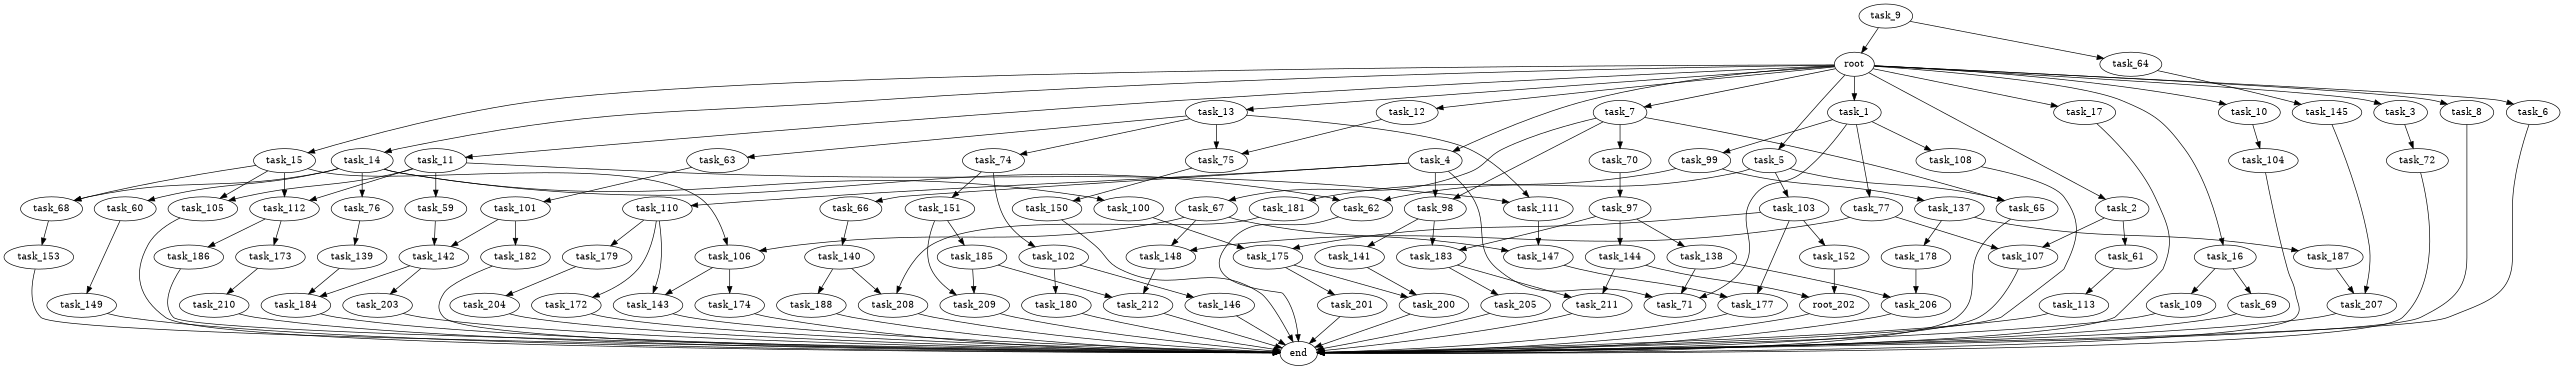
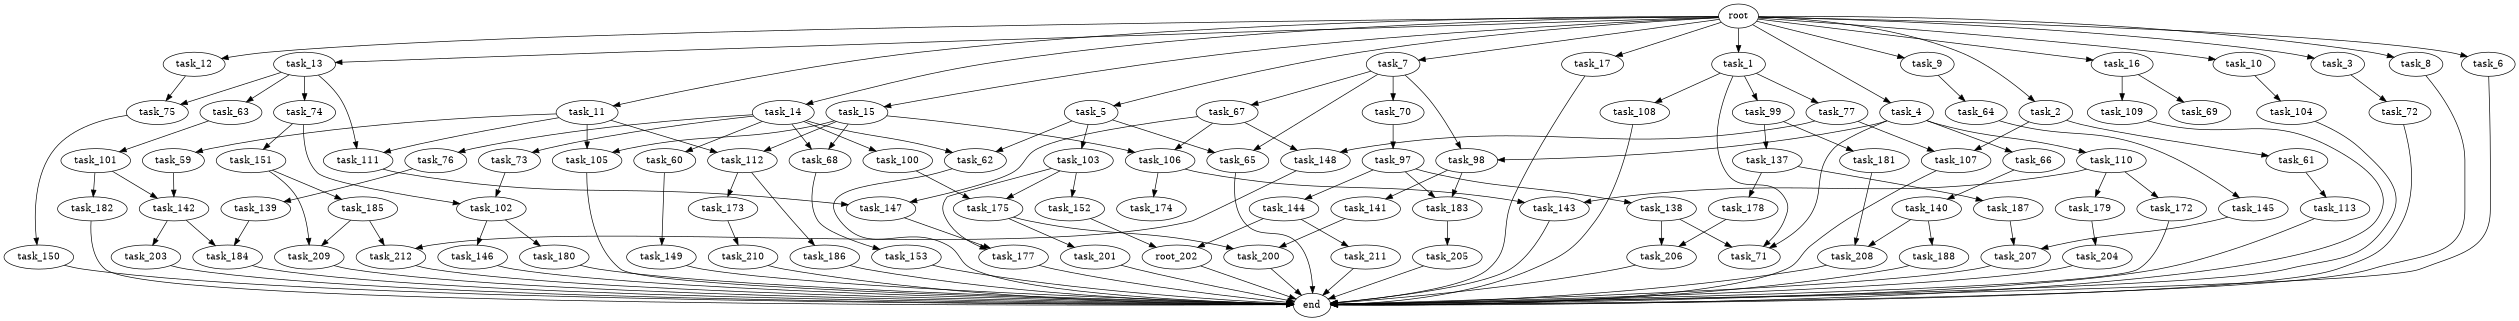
(1872, 38) -> (1827, 39)
none -> (509, 161)
(1503, 278) -> none
(1013, 344) -> none
(1781, 345) -> none
